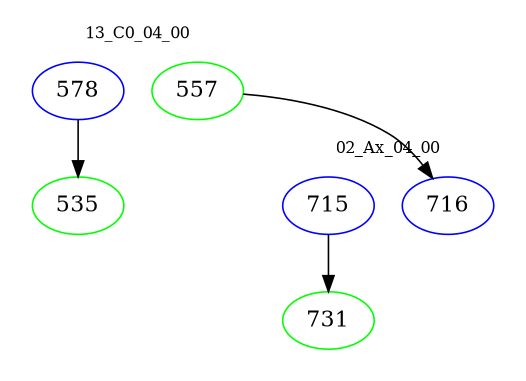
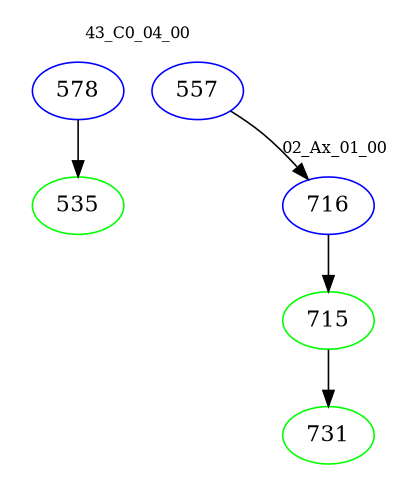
(138, 34) -> (138, 34)
(198, 91) -> (198, 91)
(388, 149) -> (335, 149)
(328, 206) -> (328, 320)
none -> (328, 255)
